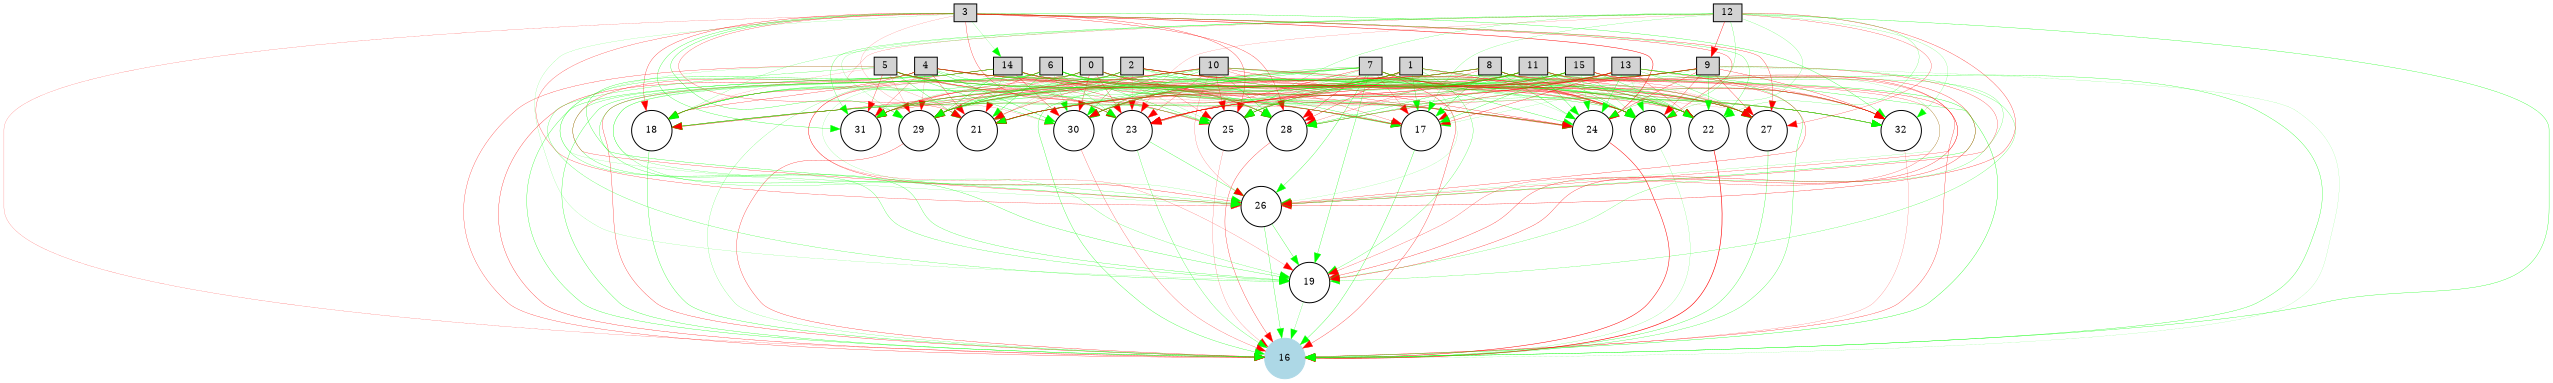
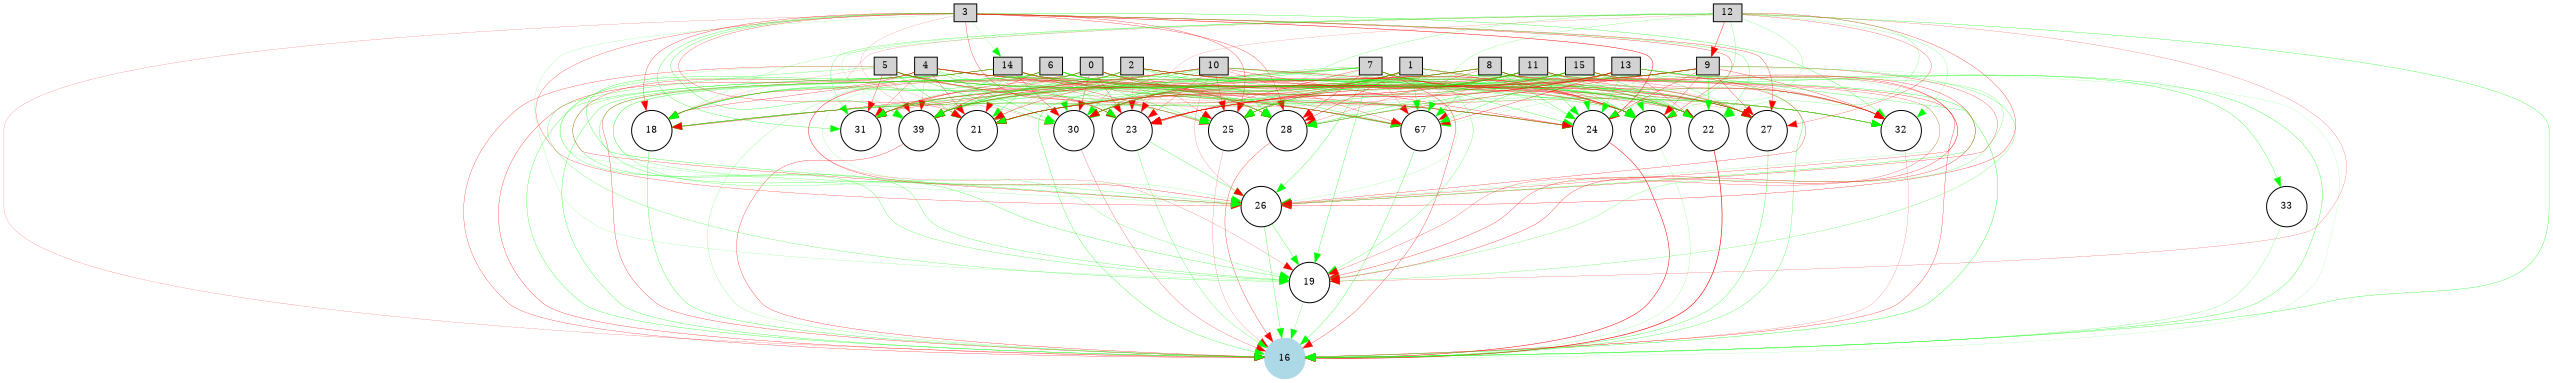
(1353, 97) -> none
(919, 131) -> (919, 131)
(1421, 131) -> (1421, 131)
(1651, 131) -> (1651, 131)
none -> (2287, 207)
none -> (2186, 249)
